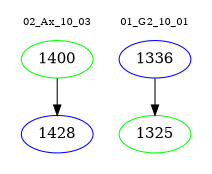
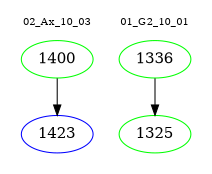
(155, 59) -> (155, 59)
(57, 134) -> (57, 134)
